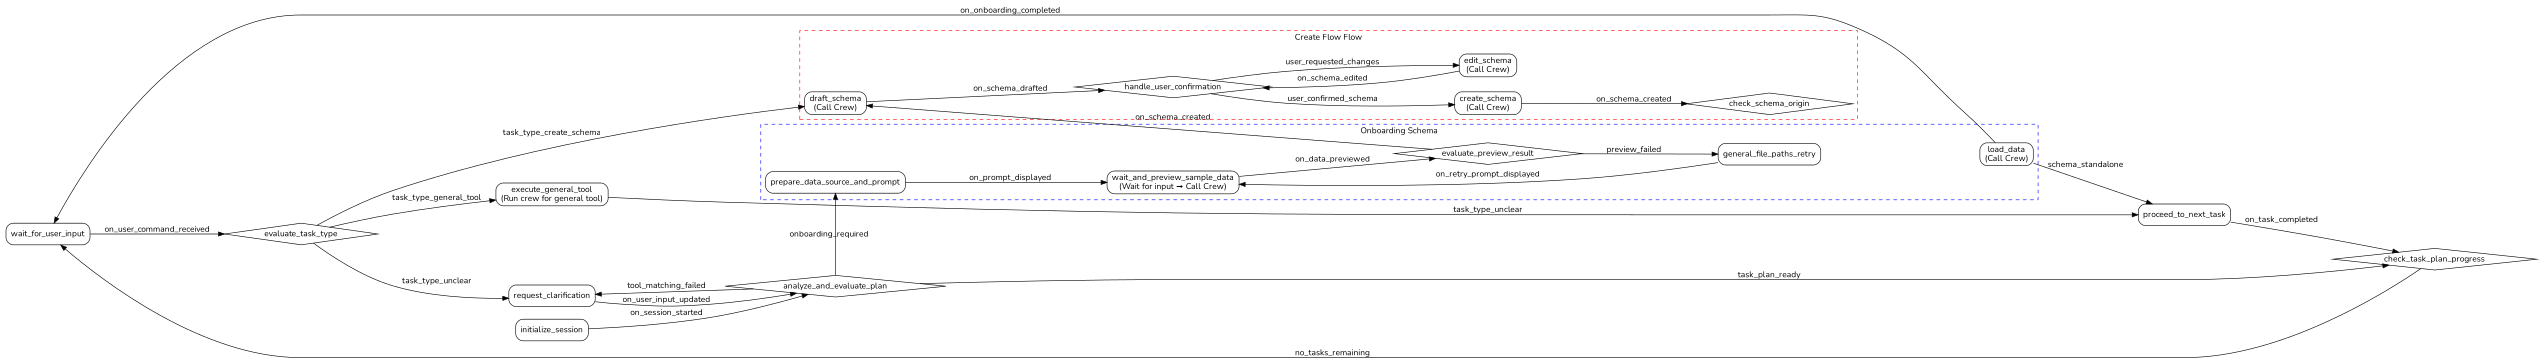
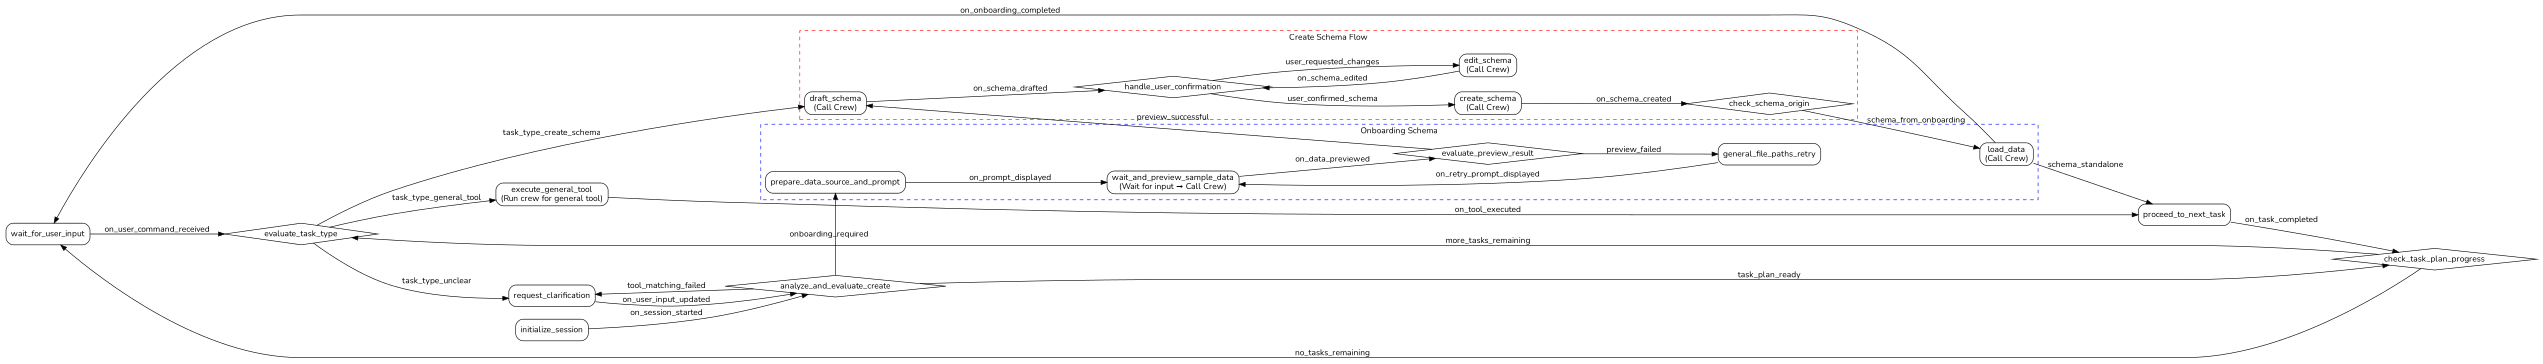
(1329, 38) -> (1329, 38)
(1173, 117) -> (1173, 117)
none -> (1888, 128)
(1488, 210) -> (1488, 210)
none -> (1368, 245)
(836, 286) -> (836, 286)
